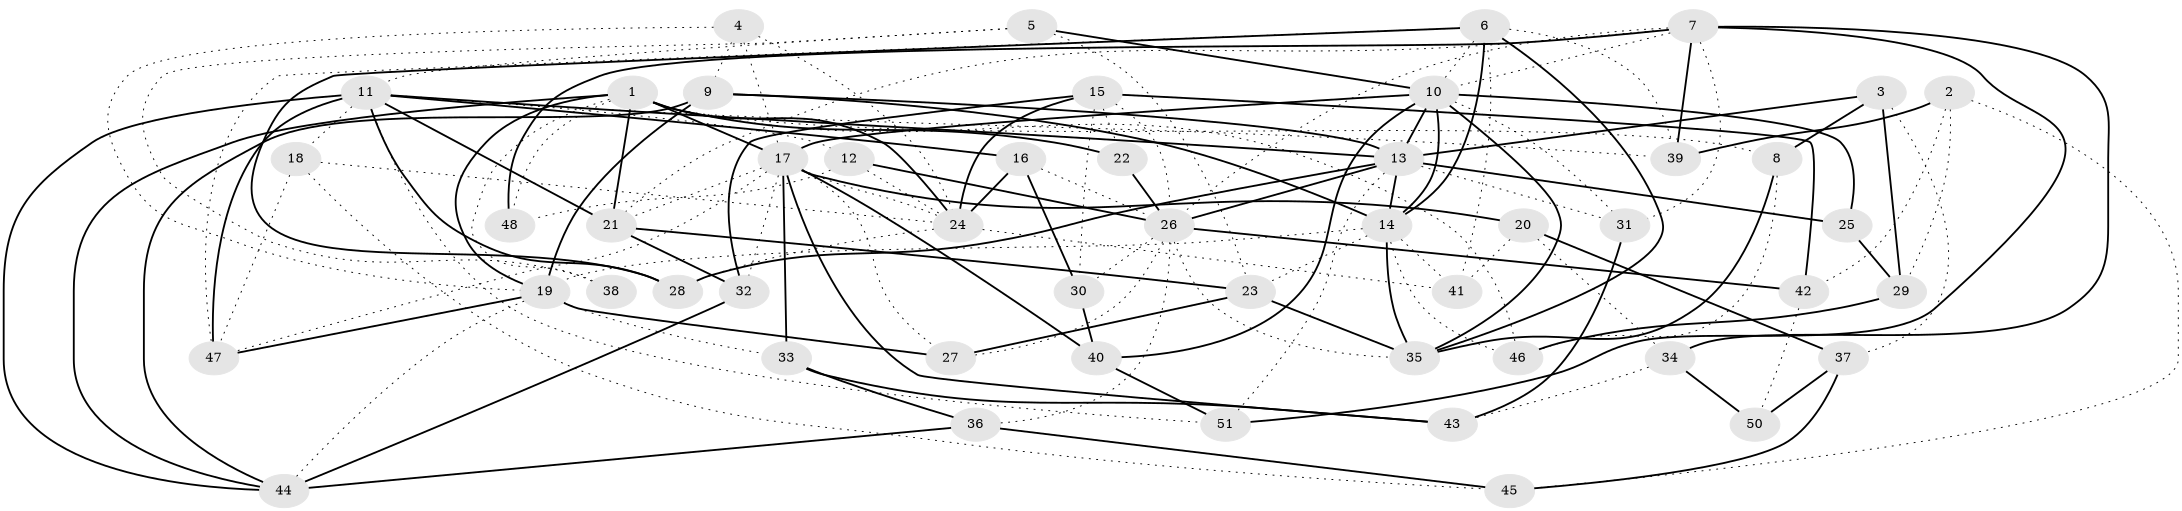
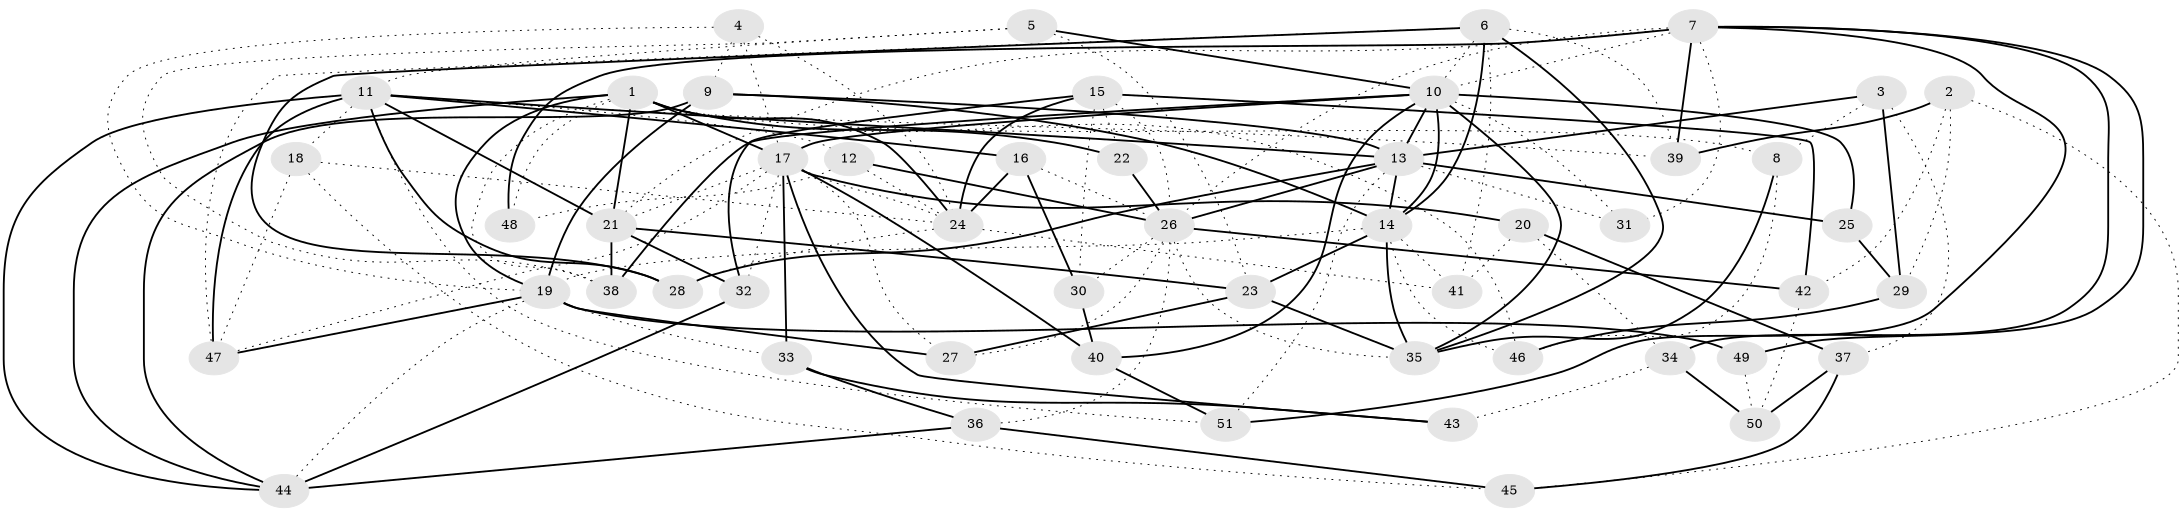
none -> (986, 120)
(1836, 122) -> (1836, 122)
none -> (611, 260)
(1312, 262) -> (1312, 262)
(1571, 350) -> none
none -> (1742, 358)
